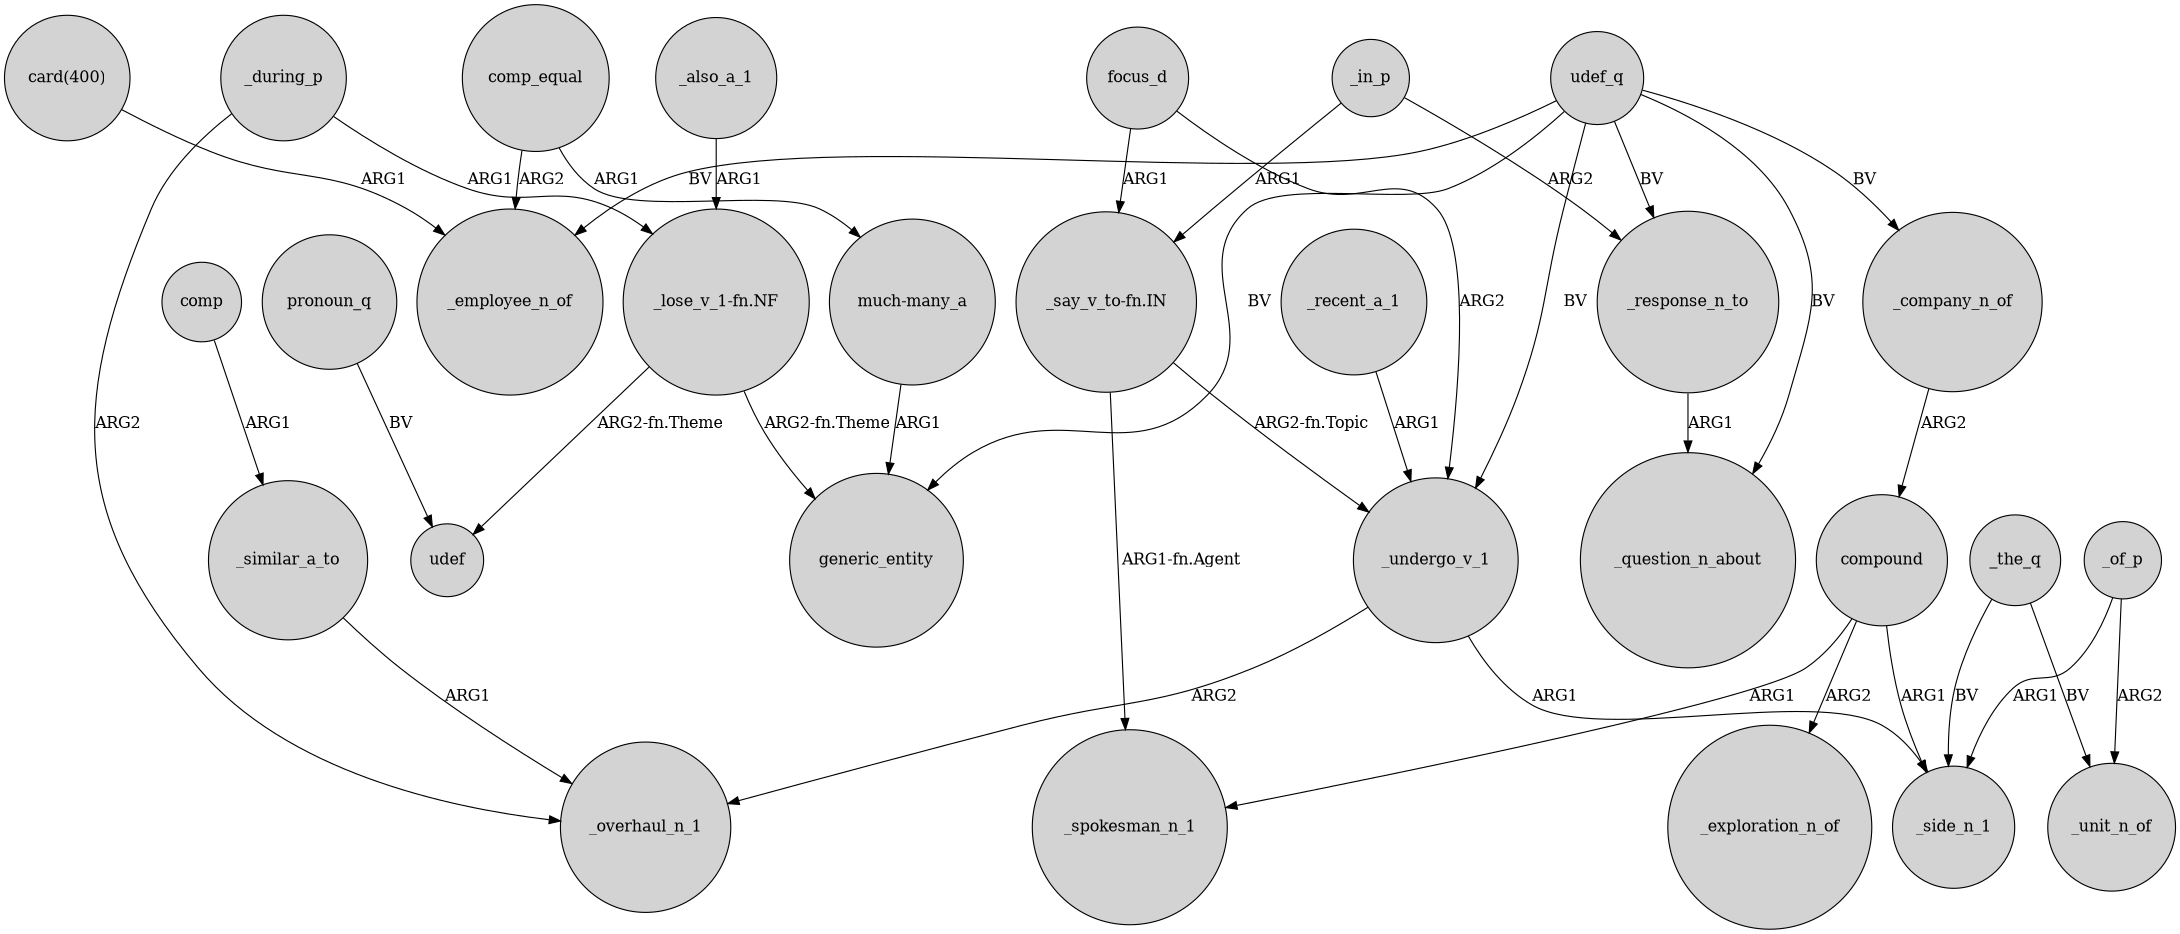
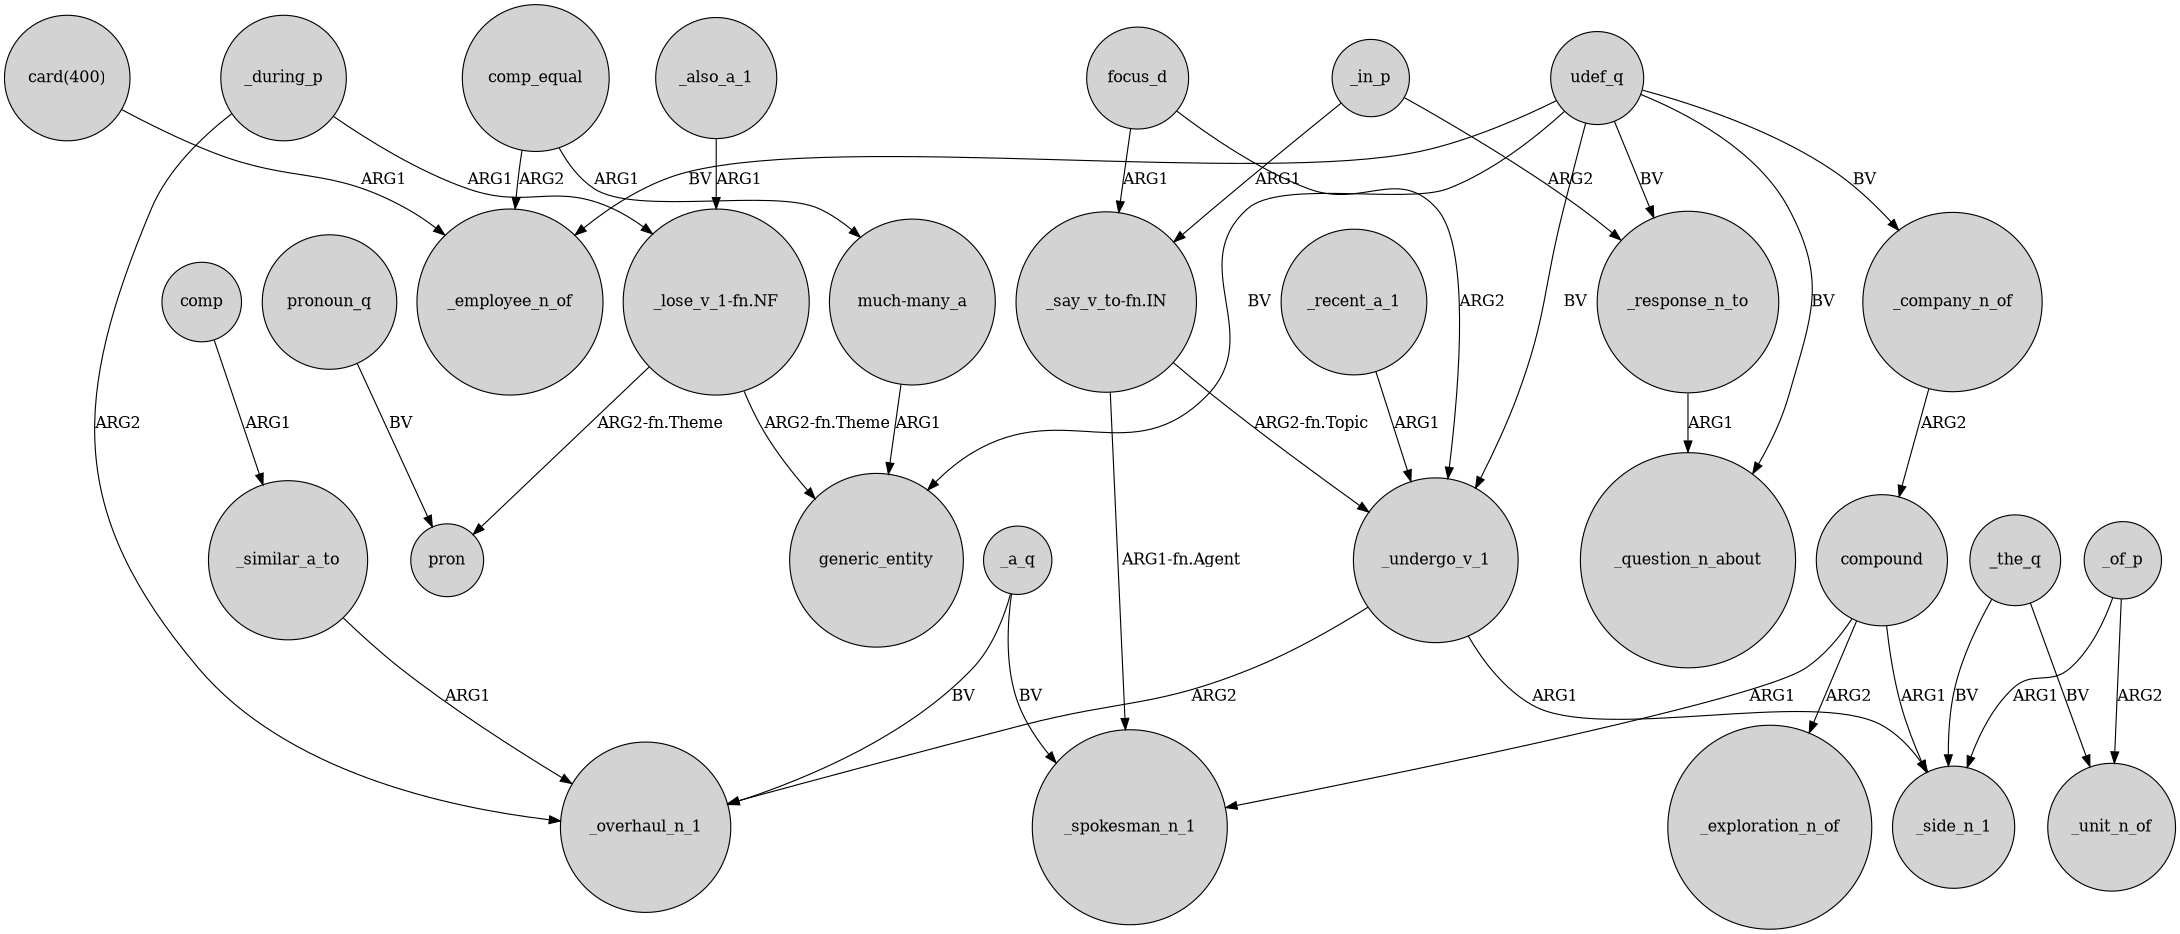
(447, 560) -> (447, 560)
none -> (1018, 560)
